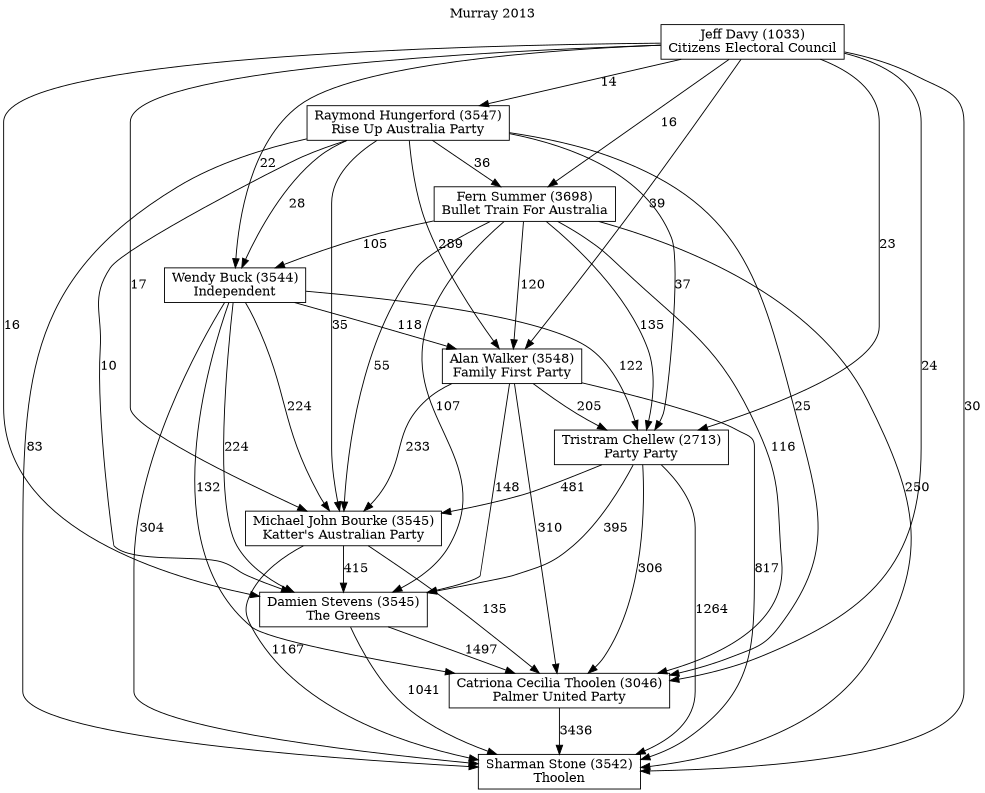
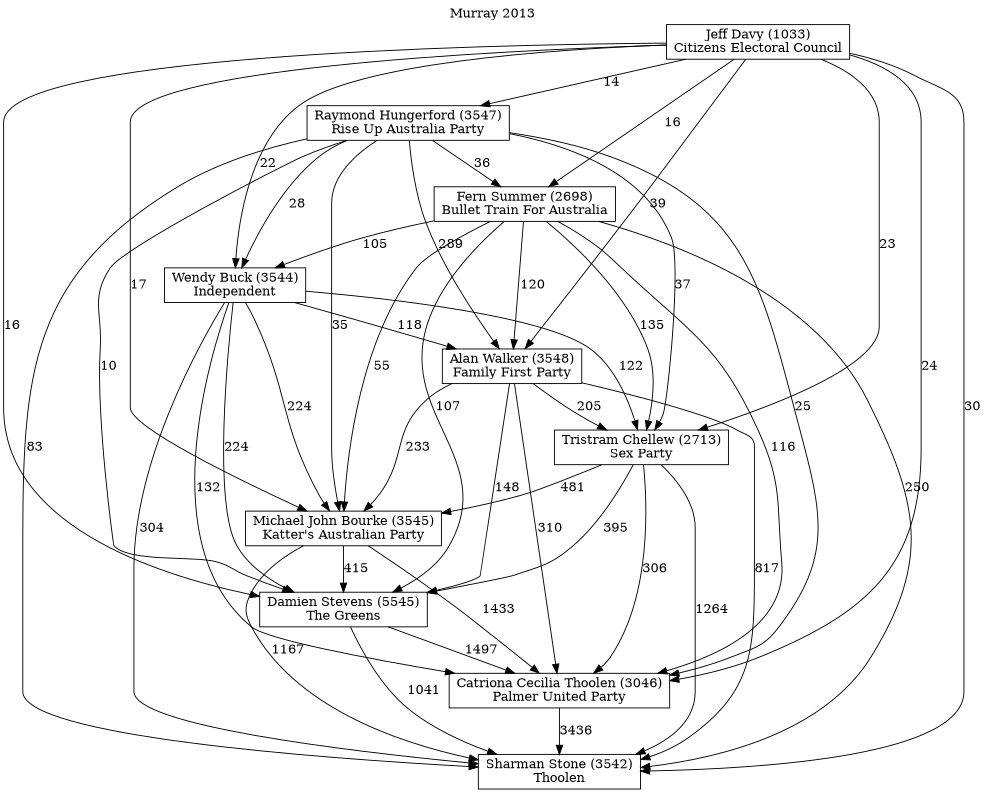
(525, 204) -> (525, 204)
(641, 447) -> (641, 447)
(343, 610) -> (343, 610)
(495, 610) -> (499, 610)
